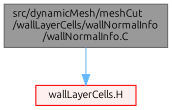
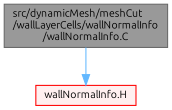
(86, 95) -> (86, 95)
